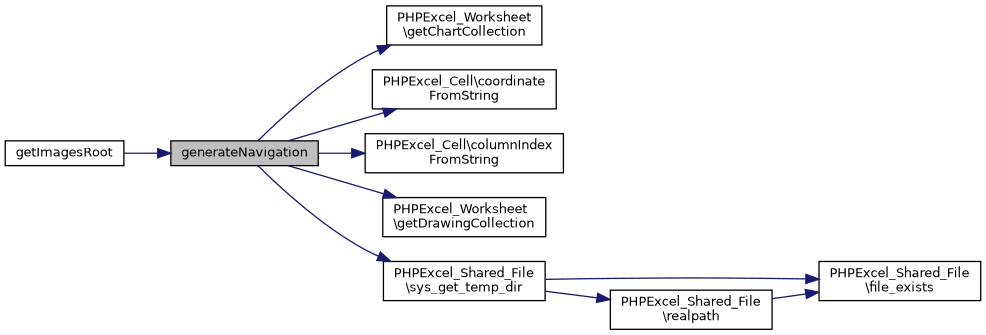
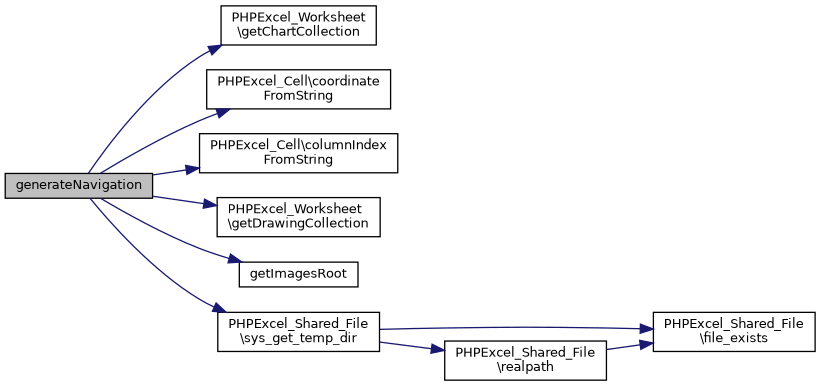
(141, 153) -> (163, 232)
